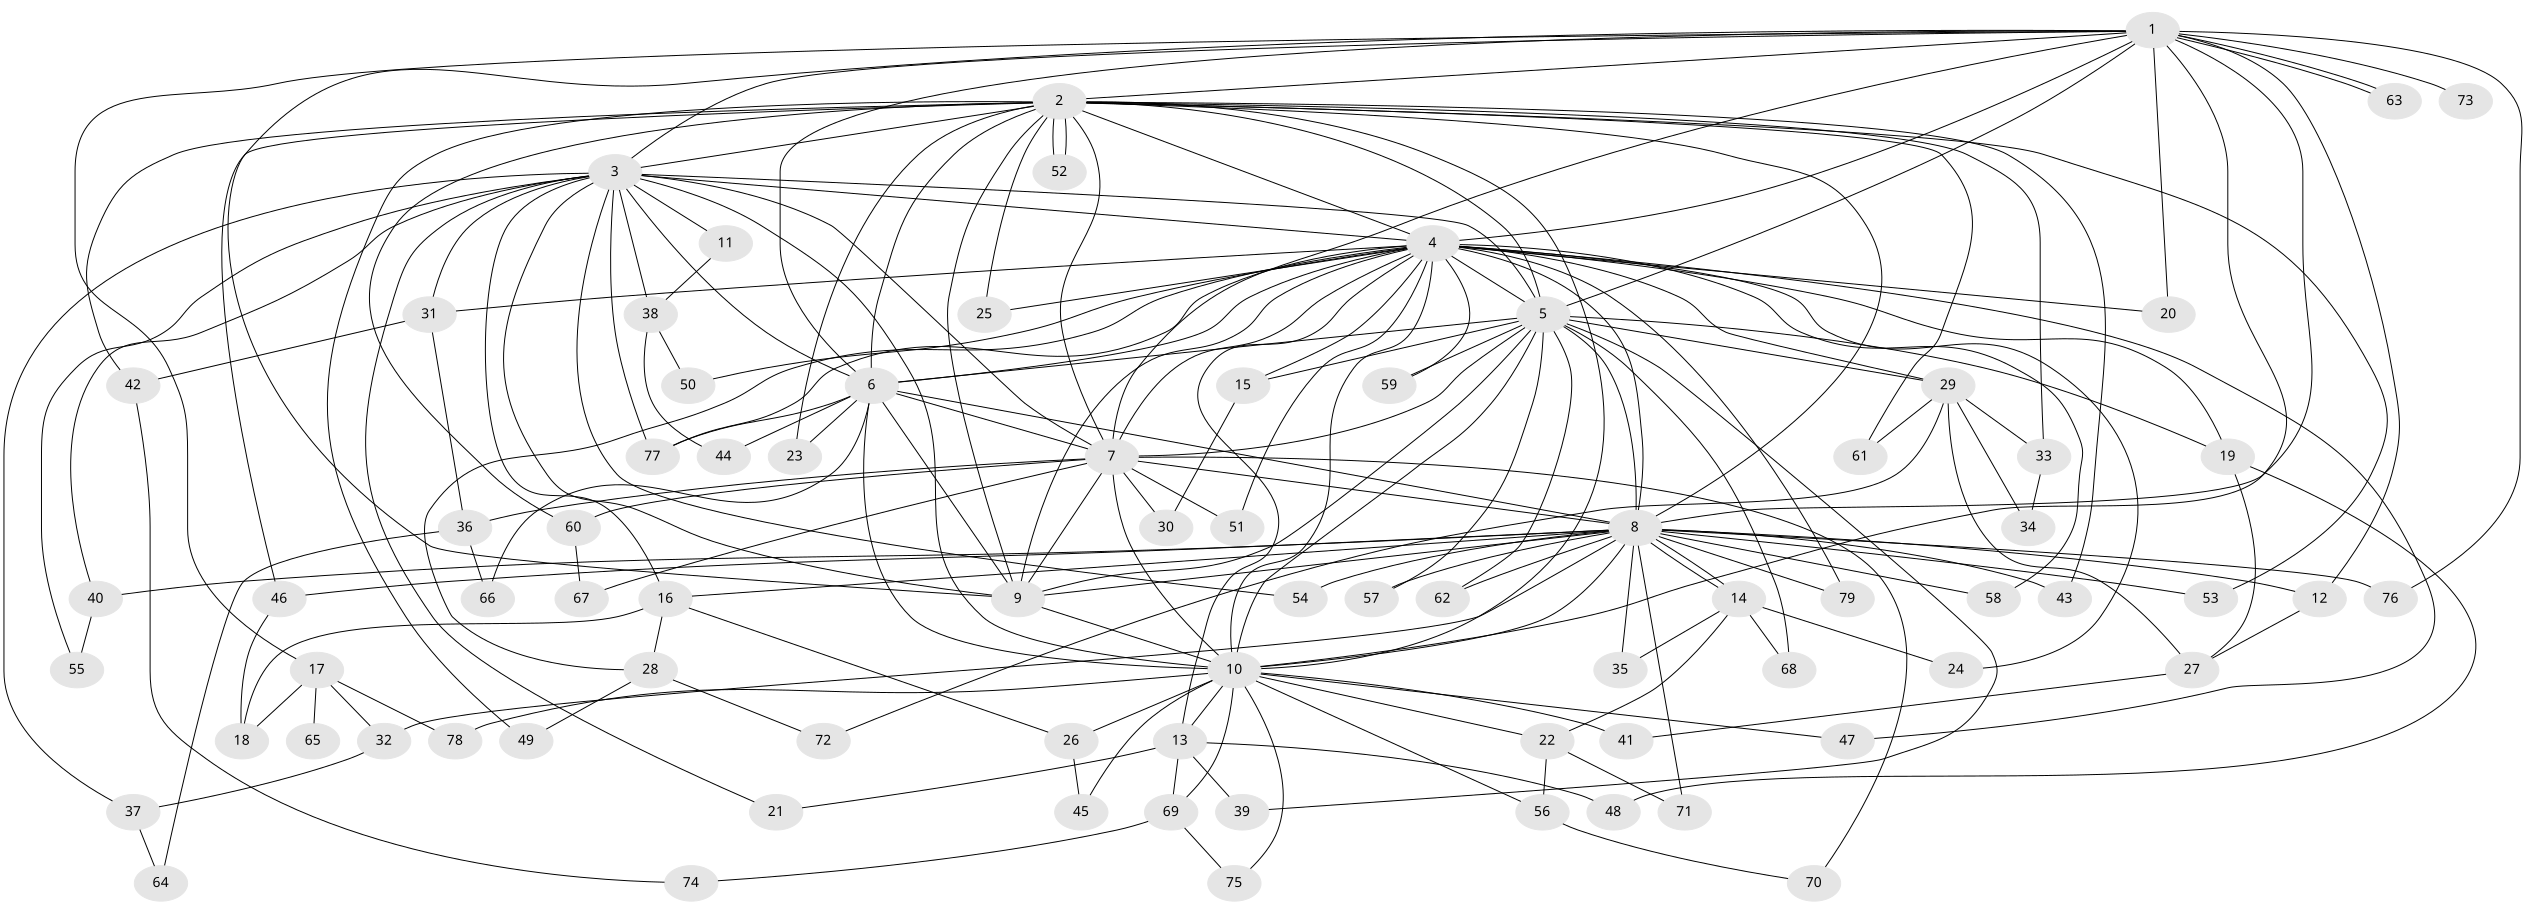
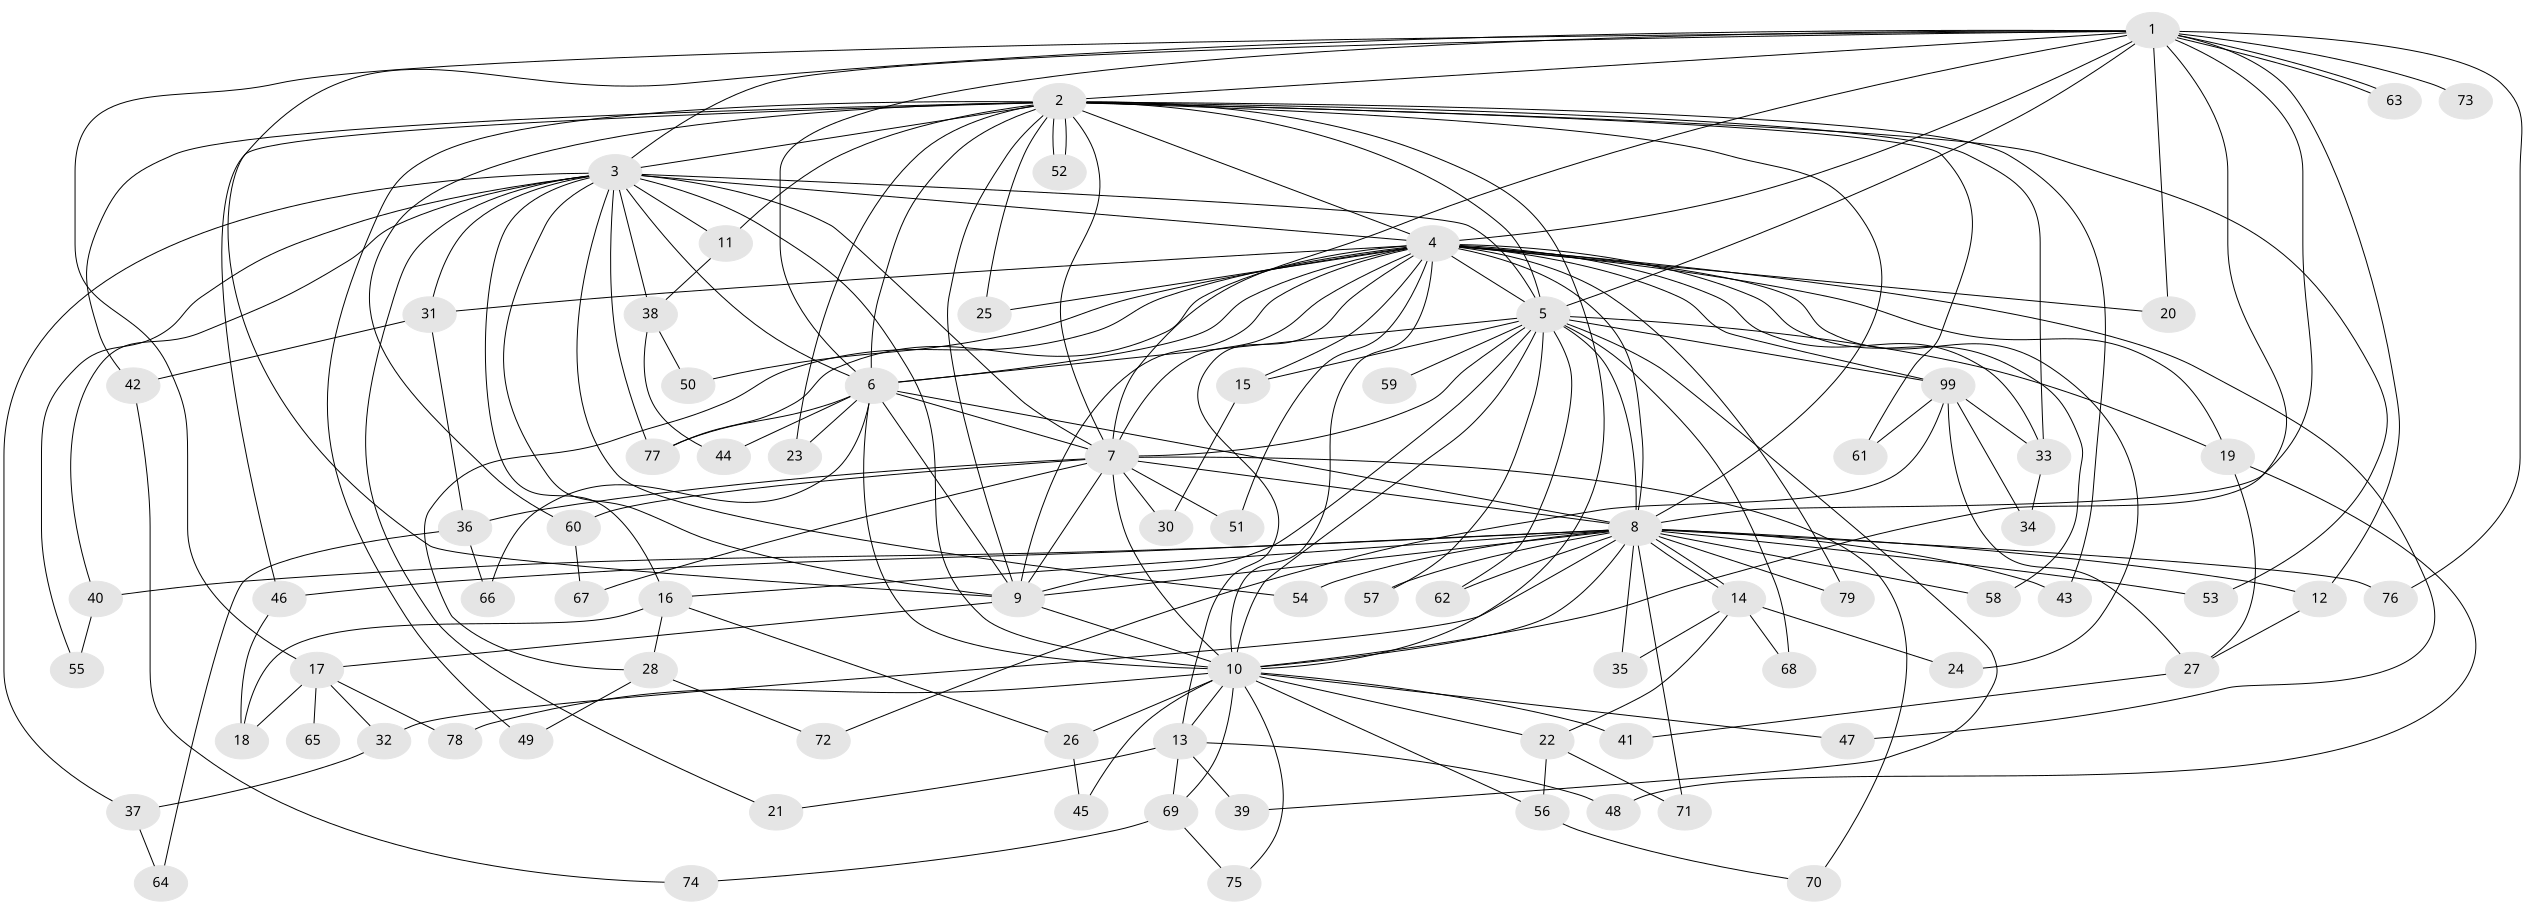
none -> (875, 141)
(1469, 317) -> (1748, 323)
(1948, 386) -> (1948, 386)
none -> (668, 635)
